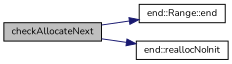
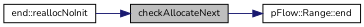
(182, 14) -> (312, 14)
(114, 41) -> (108, 14)
